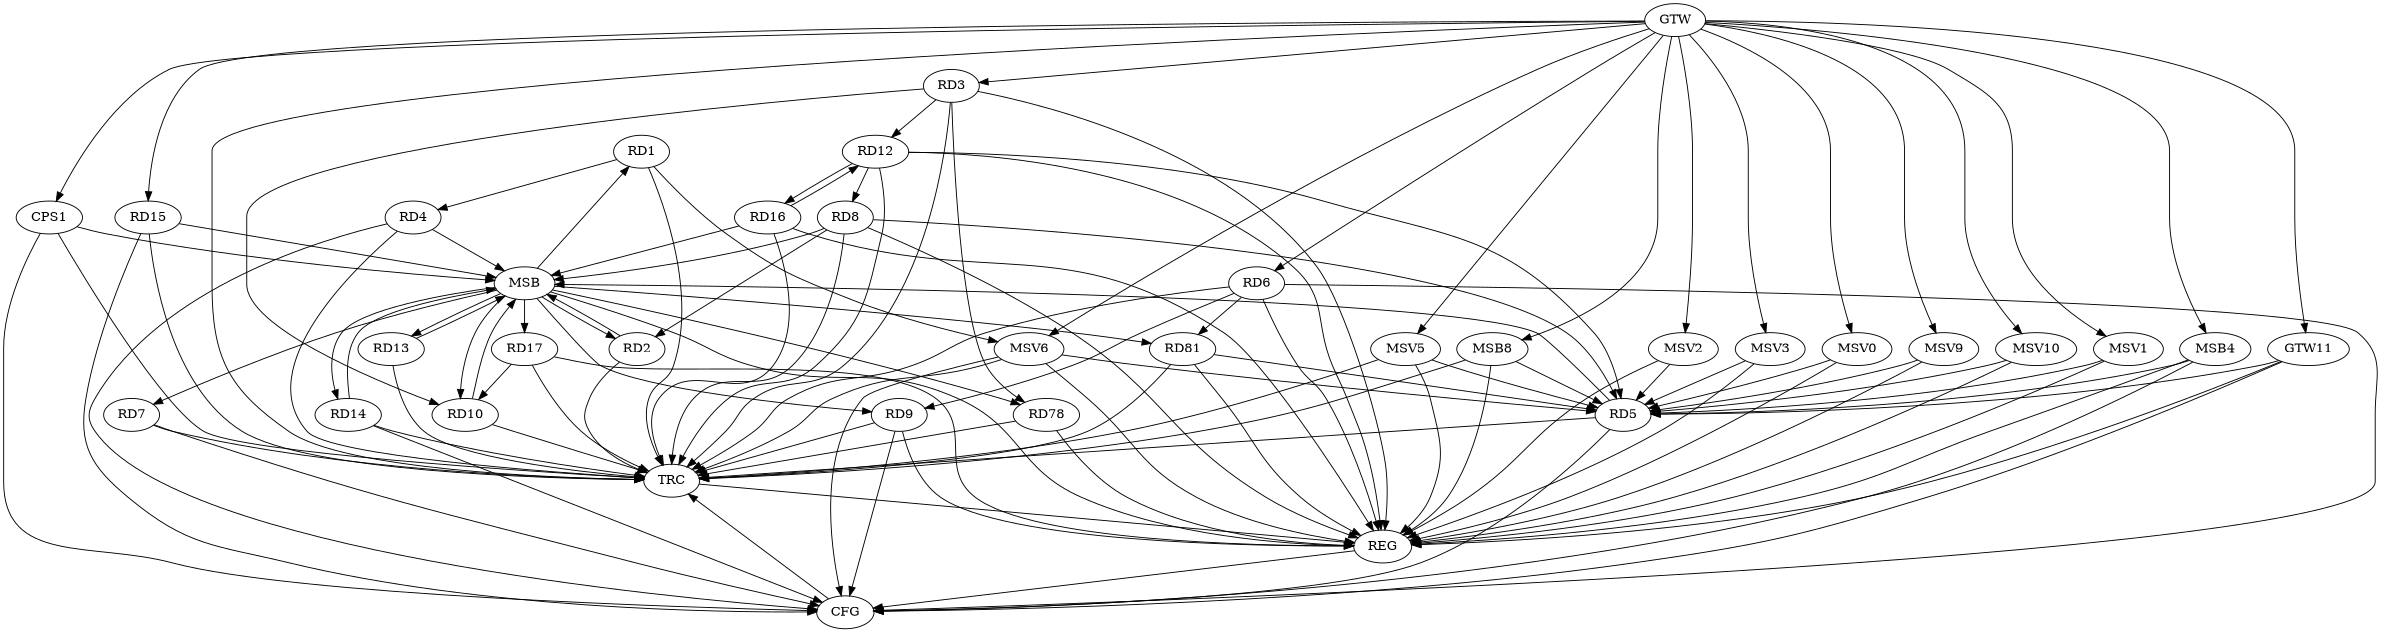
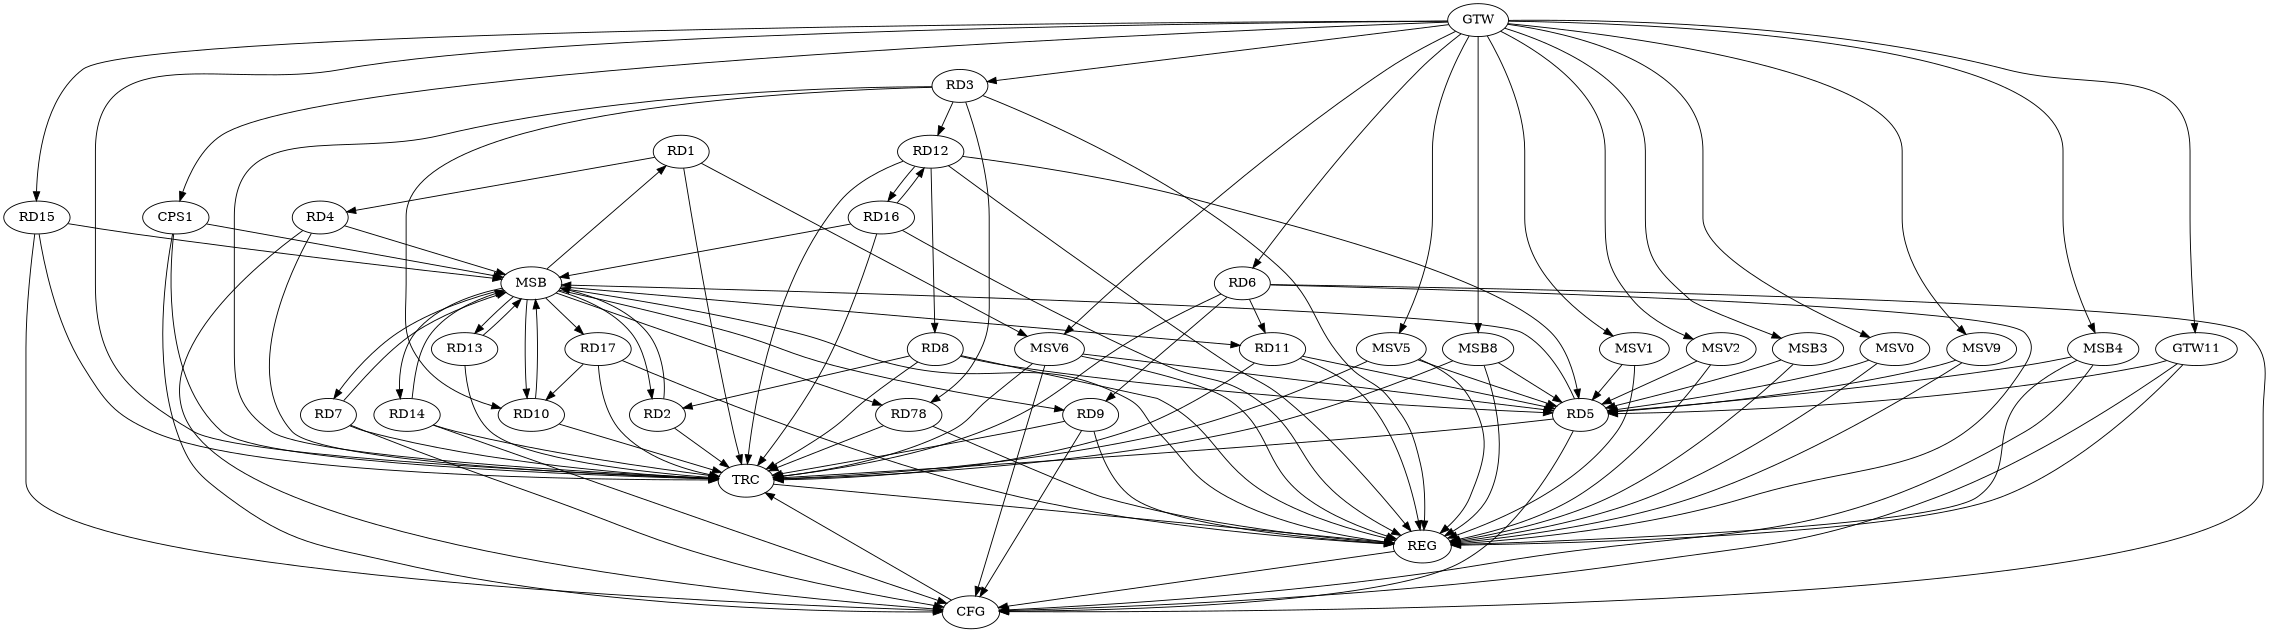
(695, 260) -> (400, 343)
(1183, 349) -> (1272, 349)
(1770, 349) -> (1808, 349)
(2036, 349) -> none
